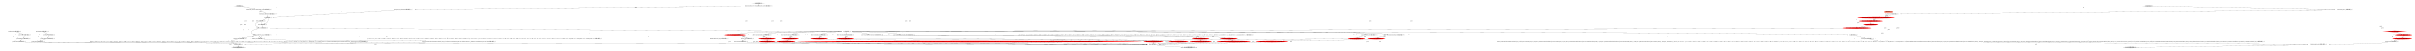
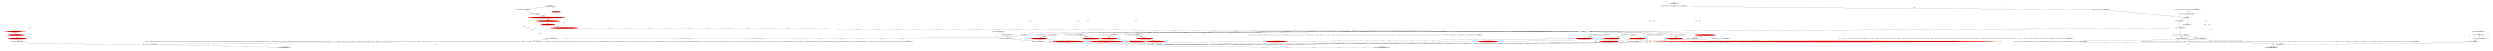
(240, 6) -> none
